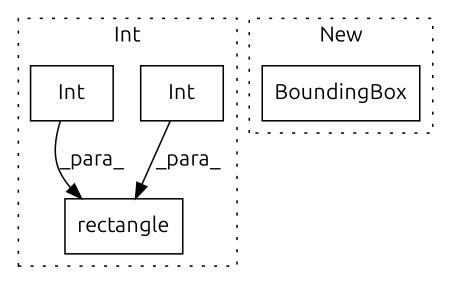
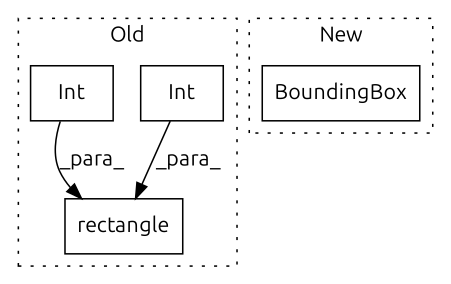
(128, 36) -> (128, 36)
